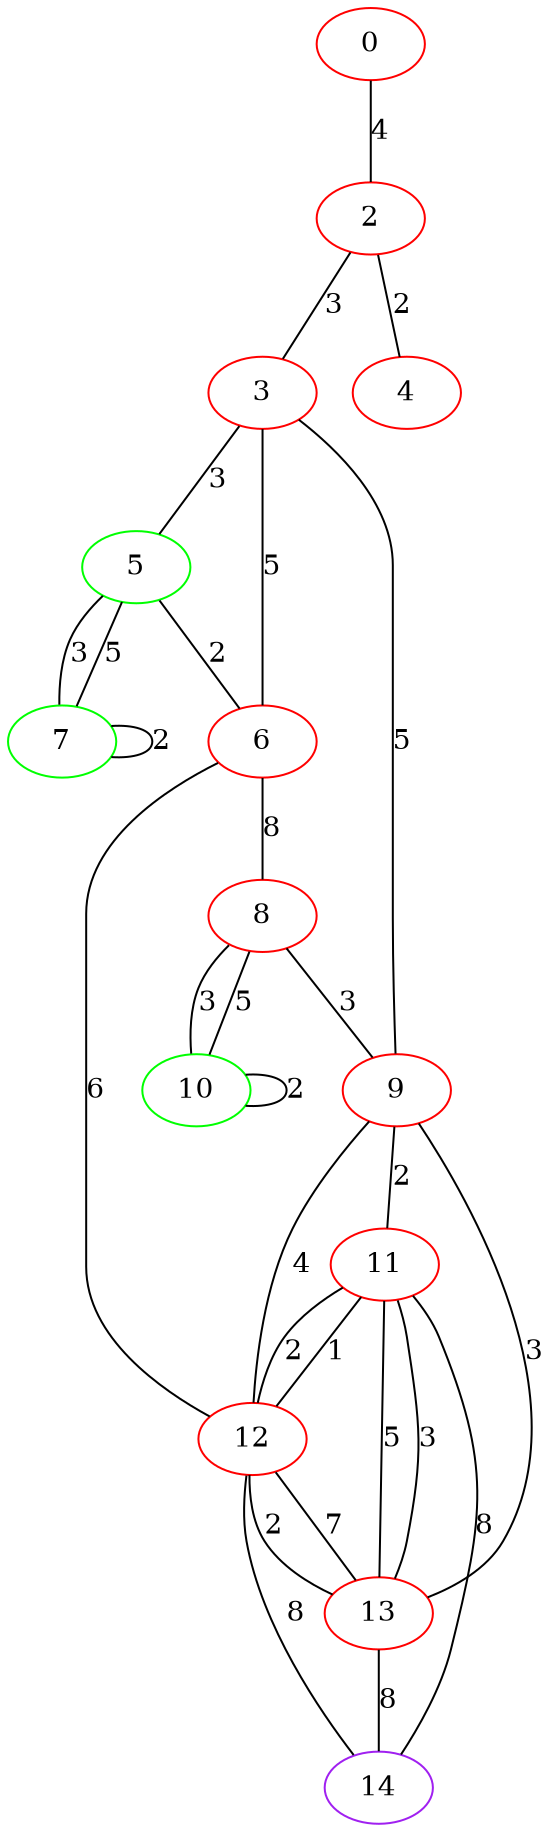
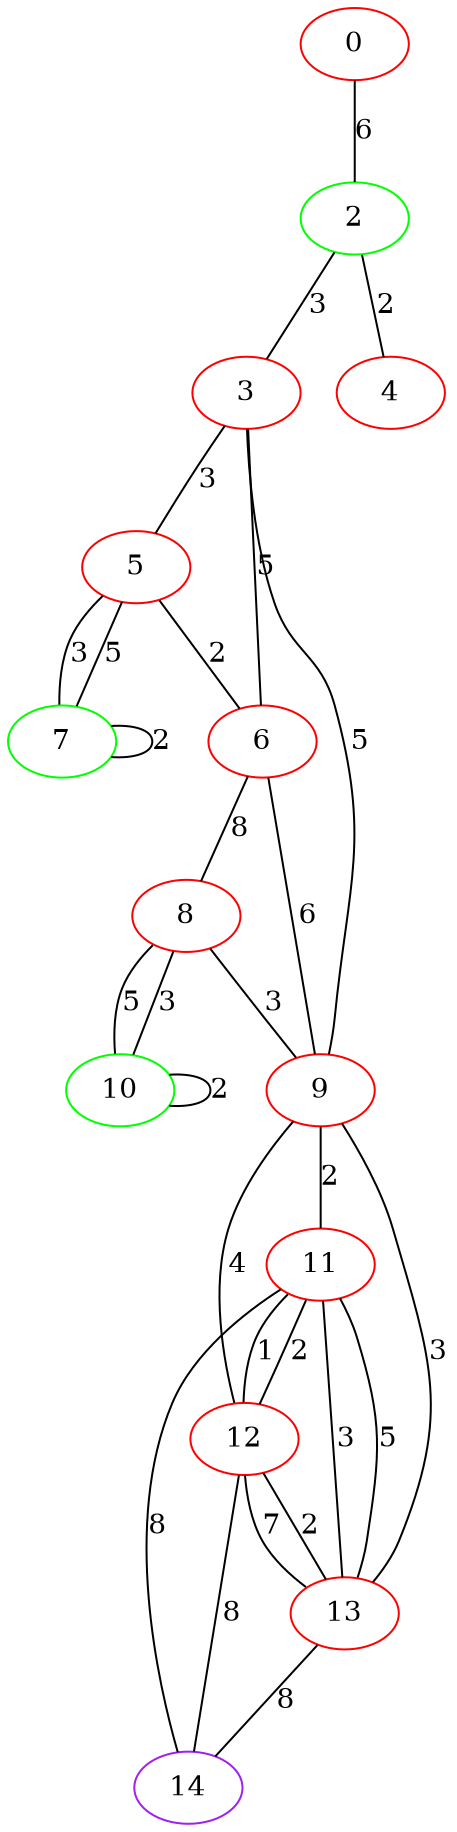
(381, 131) -> (365, 131)
(371, 218) -> (355, 218)
(136, 567) -> (136, 567)
(86, 1087) -> (292, 916)
